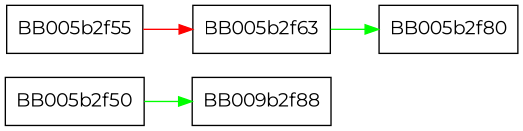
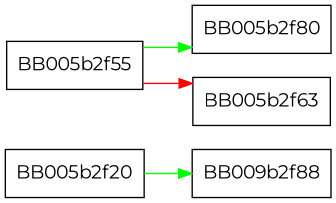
(348, 29) -> (161, 47)
(75, 101) -> (75, 174)
